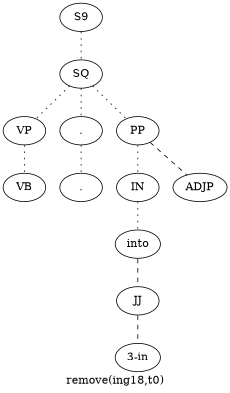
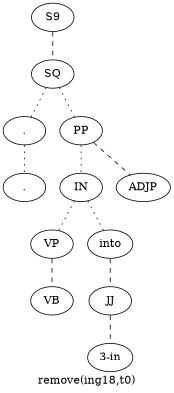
(81, 46) -> (53, 46)
(53, 102) -> (67, 216)
(24, 159) -> (52, 273)
